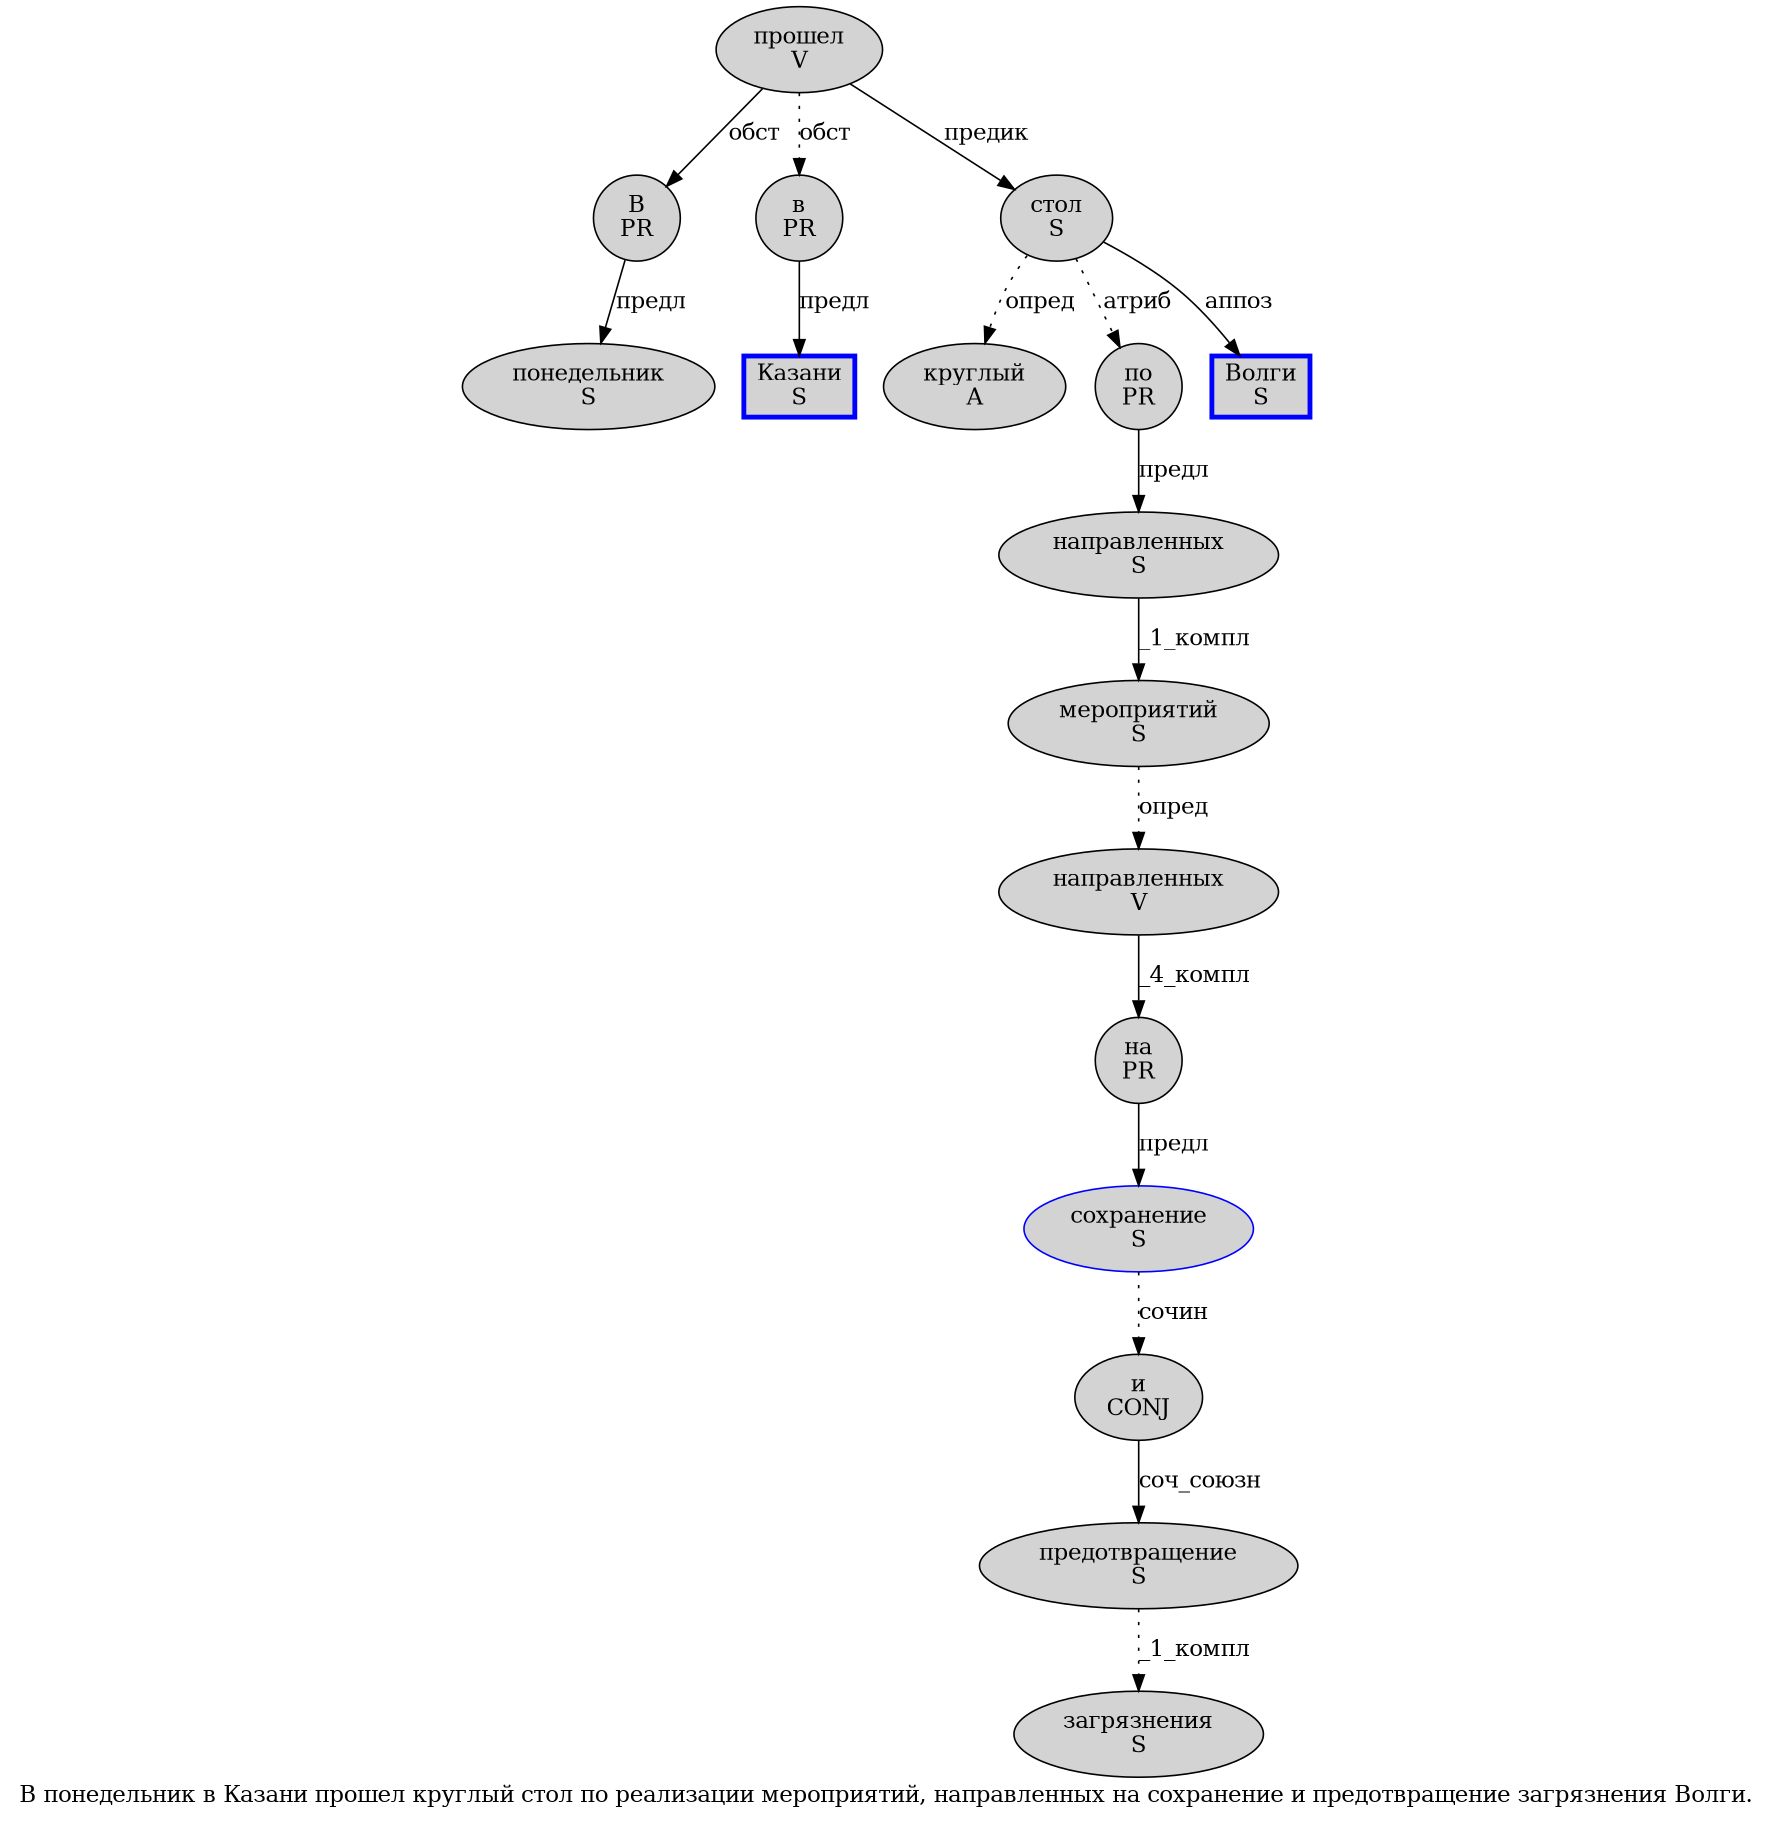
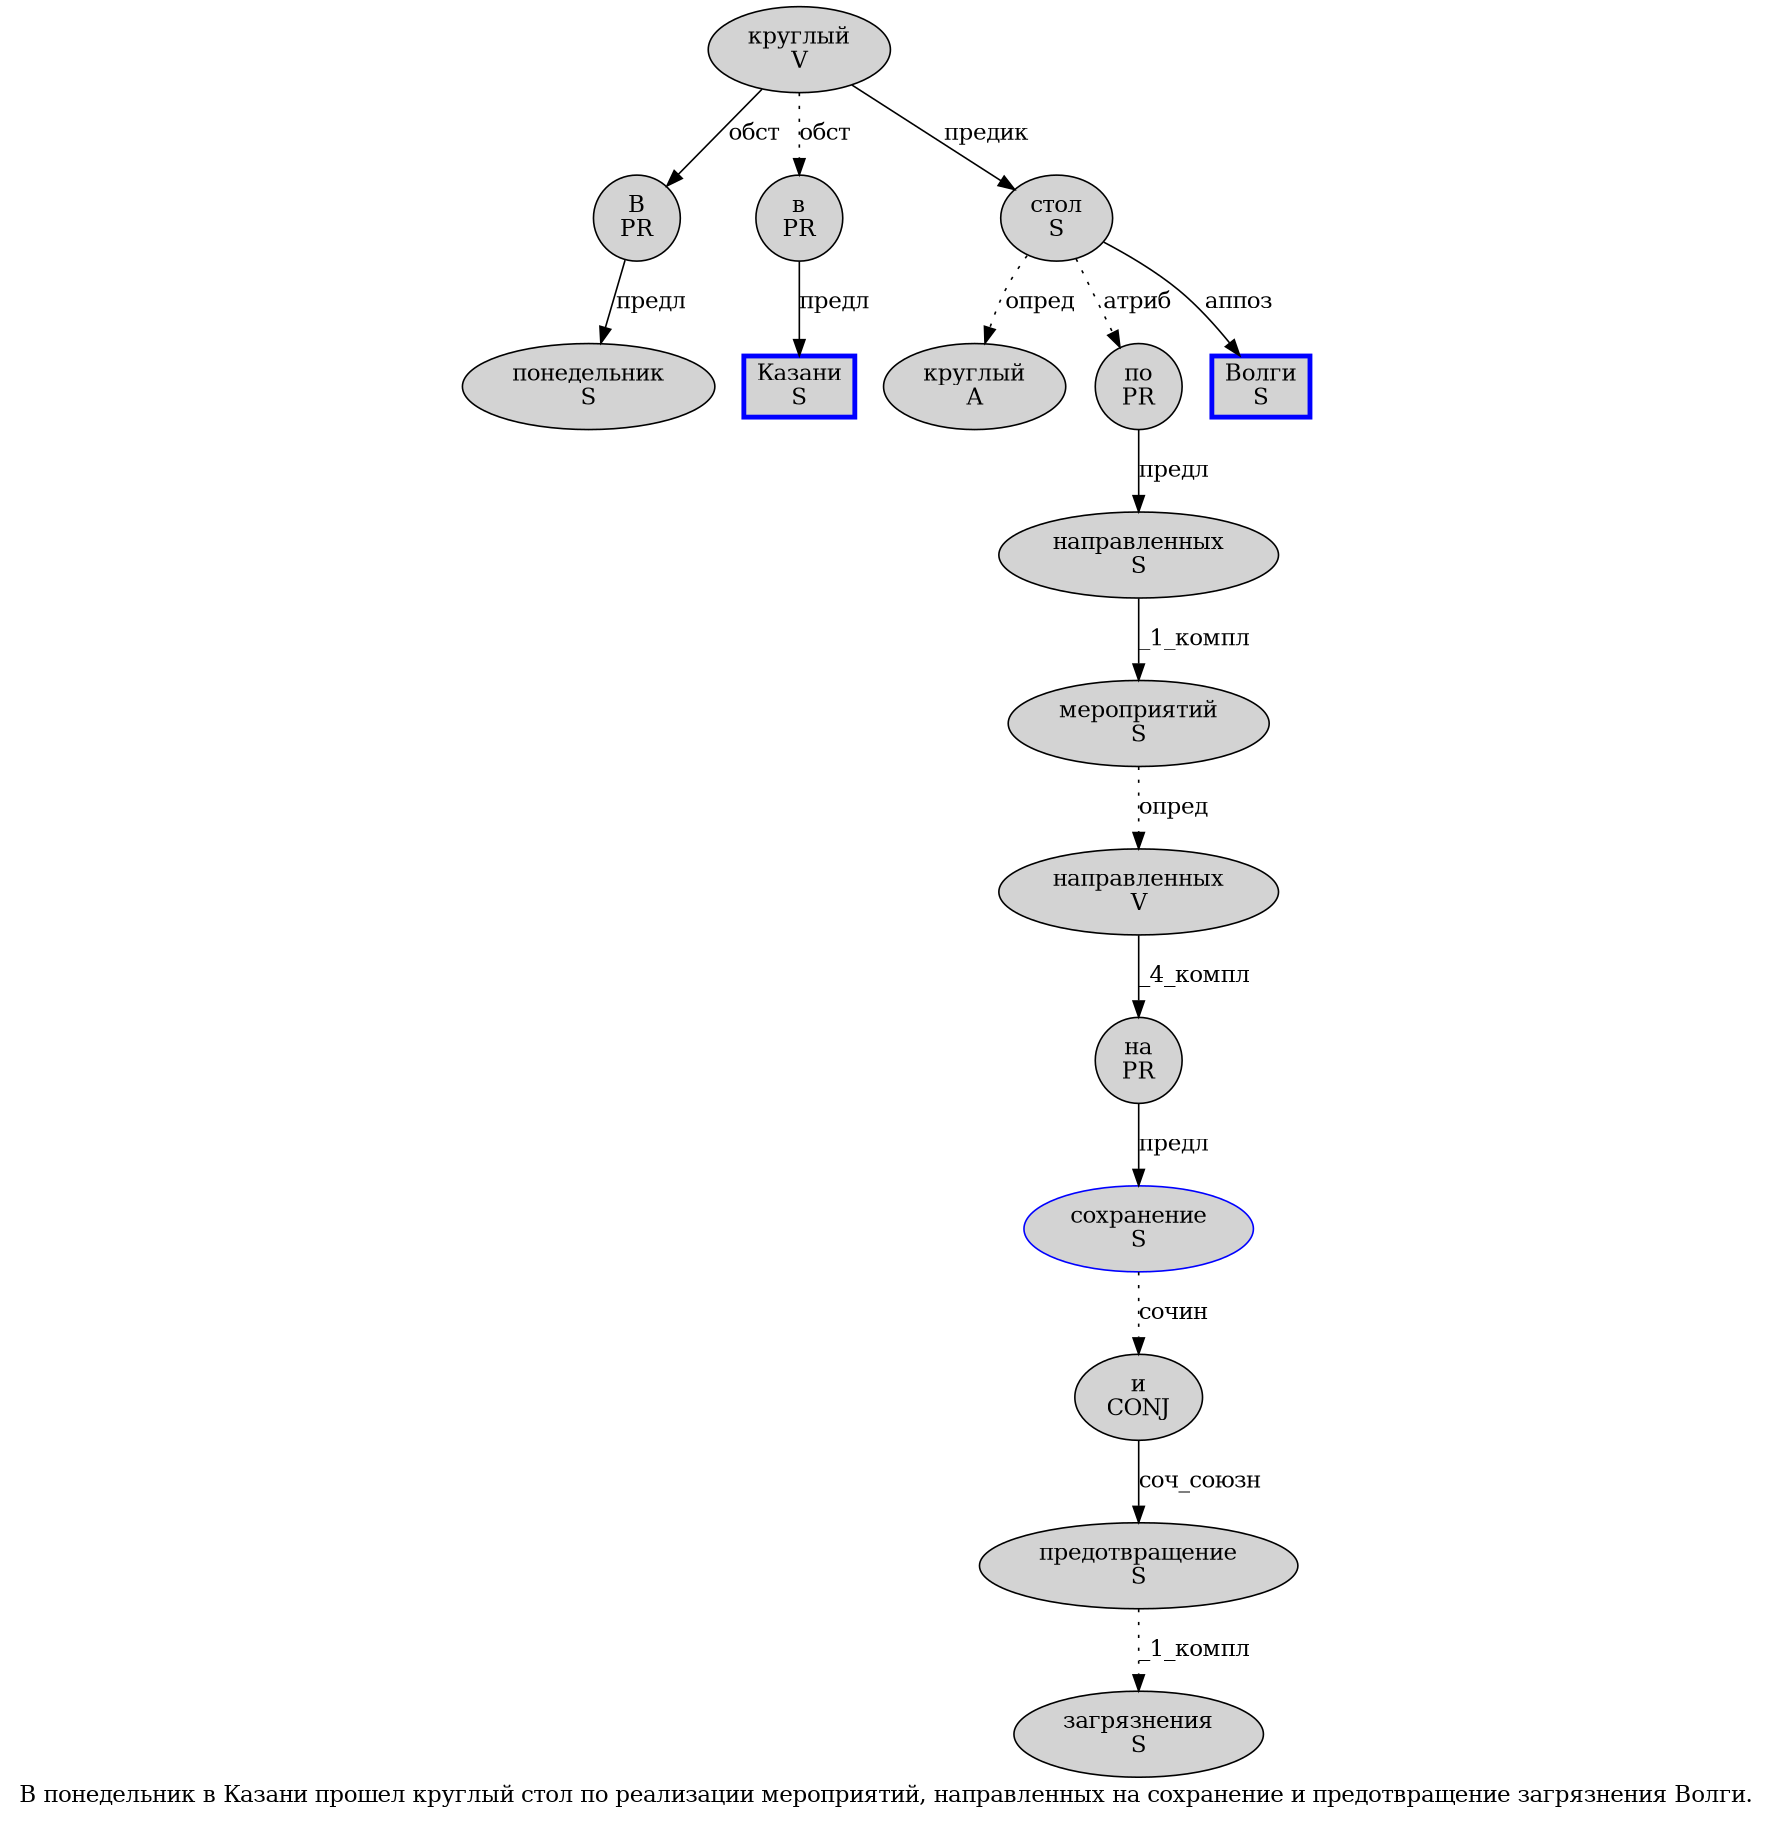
(799, 50) -> (799, 50)
